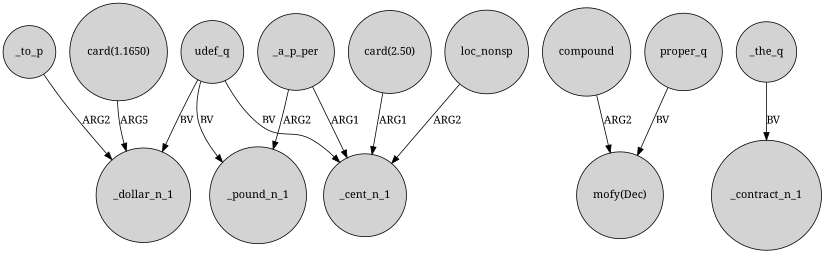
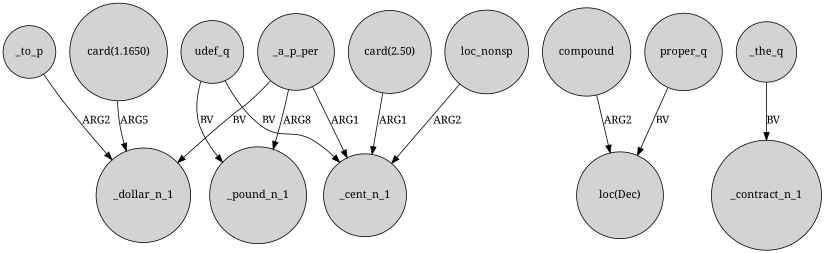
(181, 112) -> (227, 119)
(297, 121) -> (297, 121)
(620, 195) -> (620, 195)
